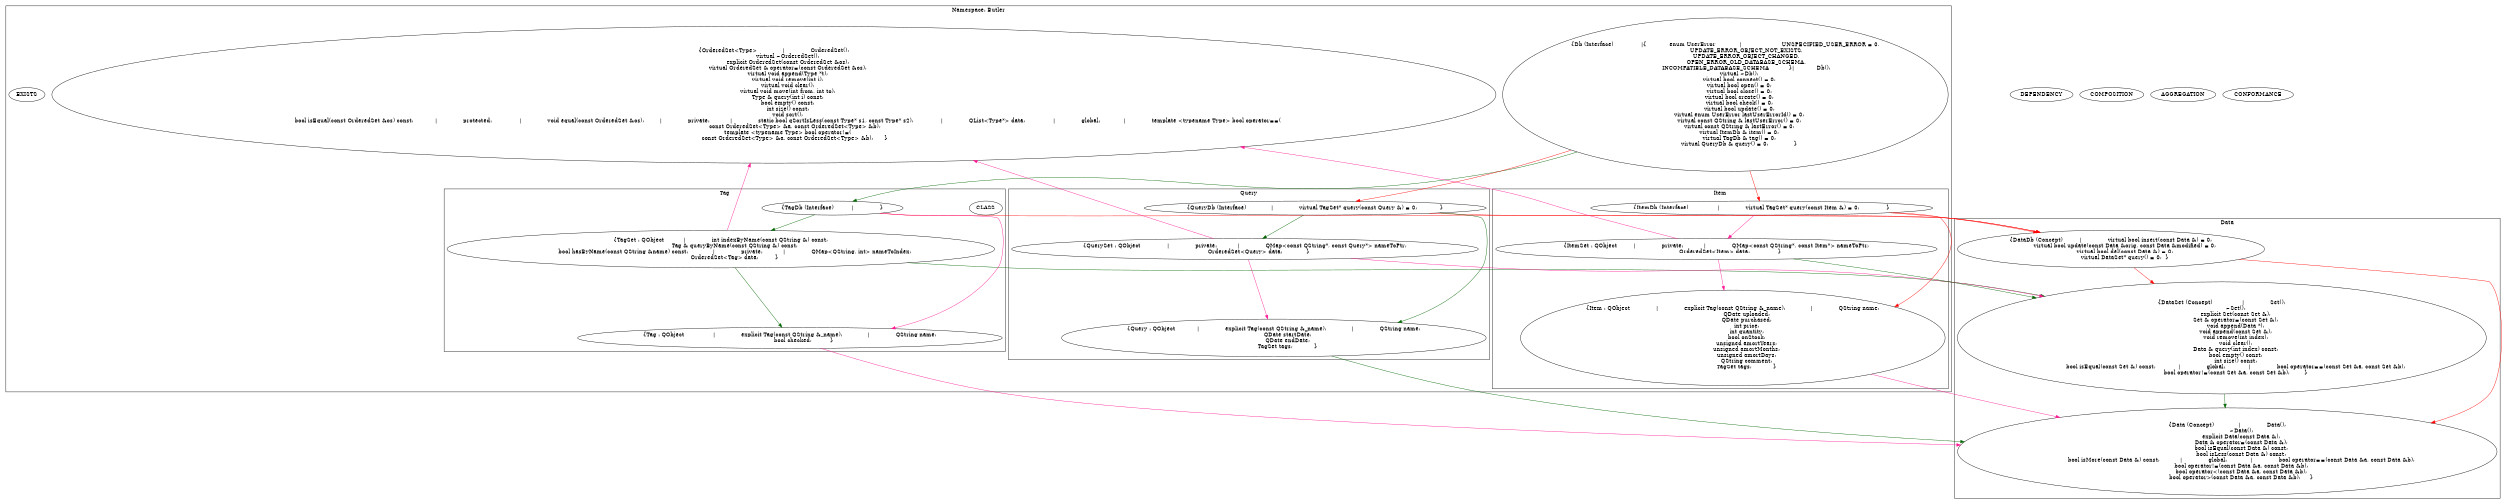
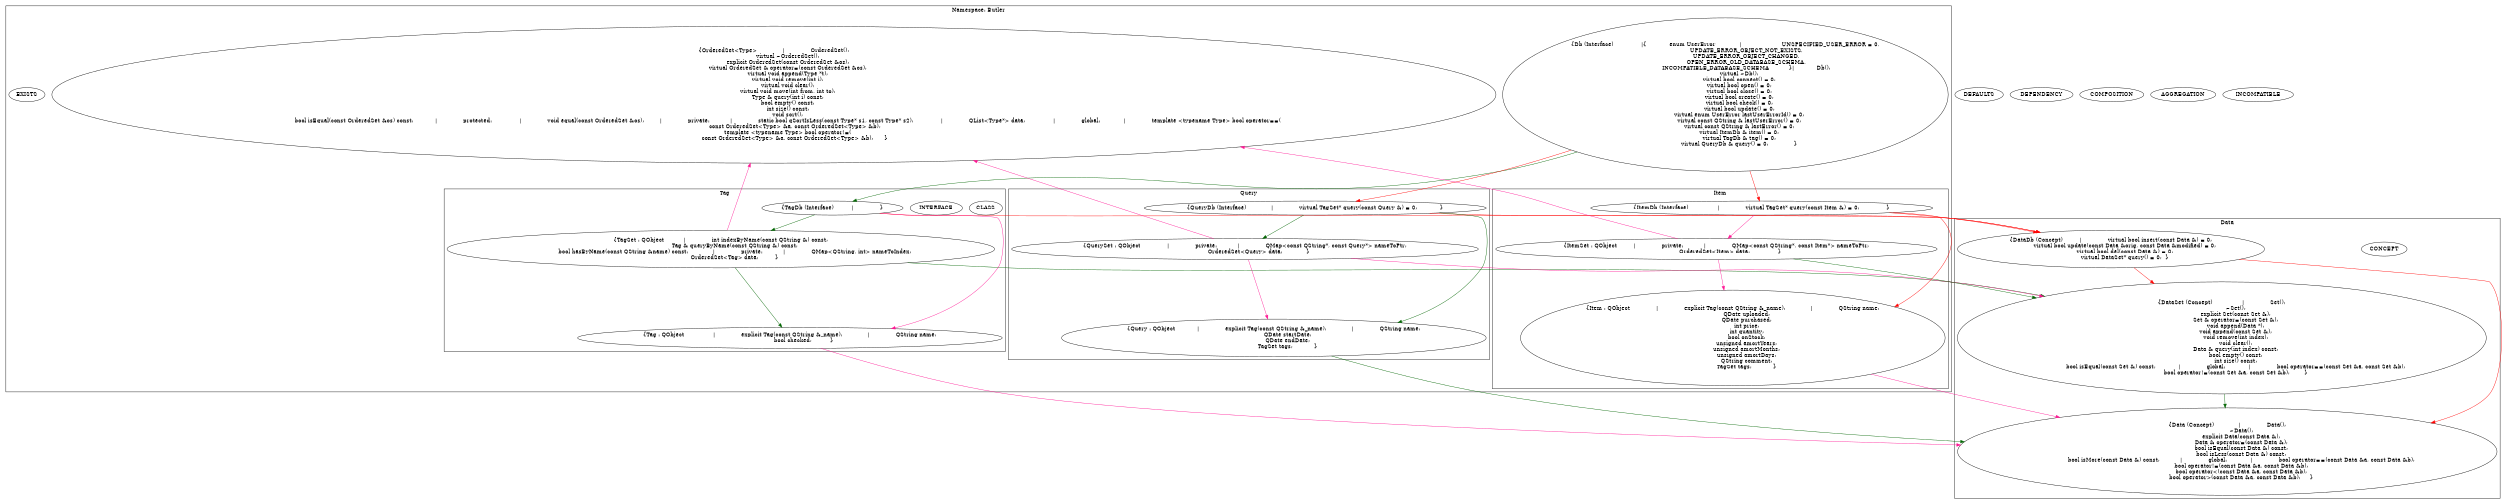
none -> (1979, 95)
(2258, 95) -> (2258, 95)
none -> (936, 208)
none -> (2384, 249)
